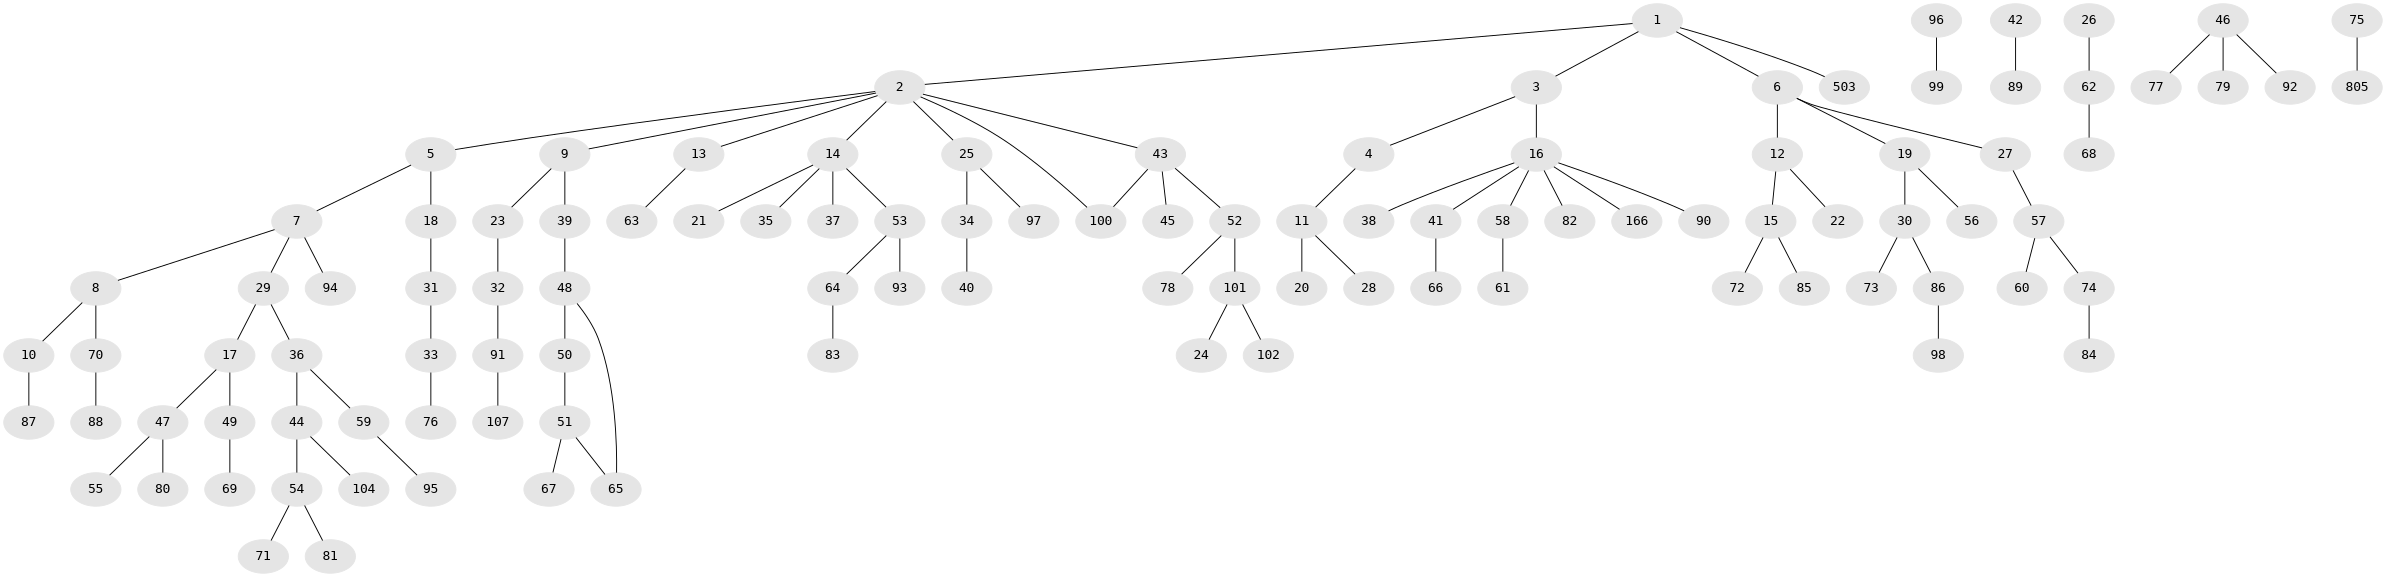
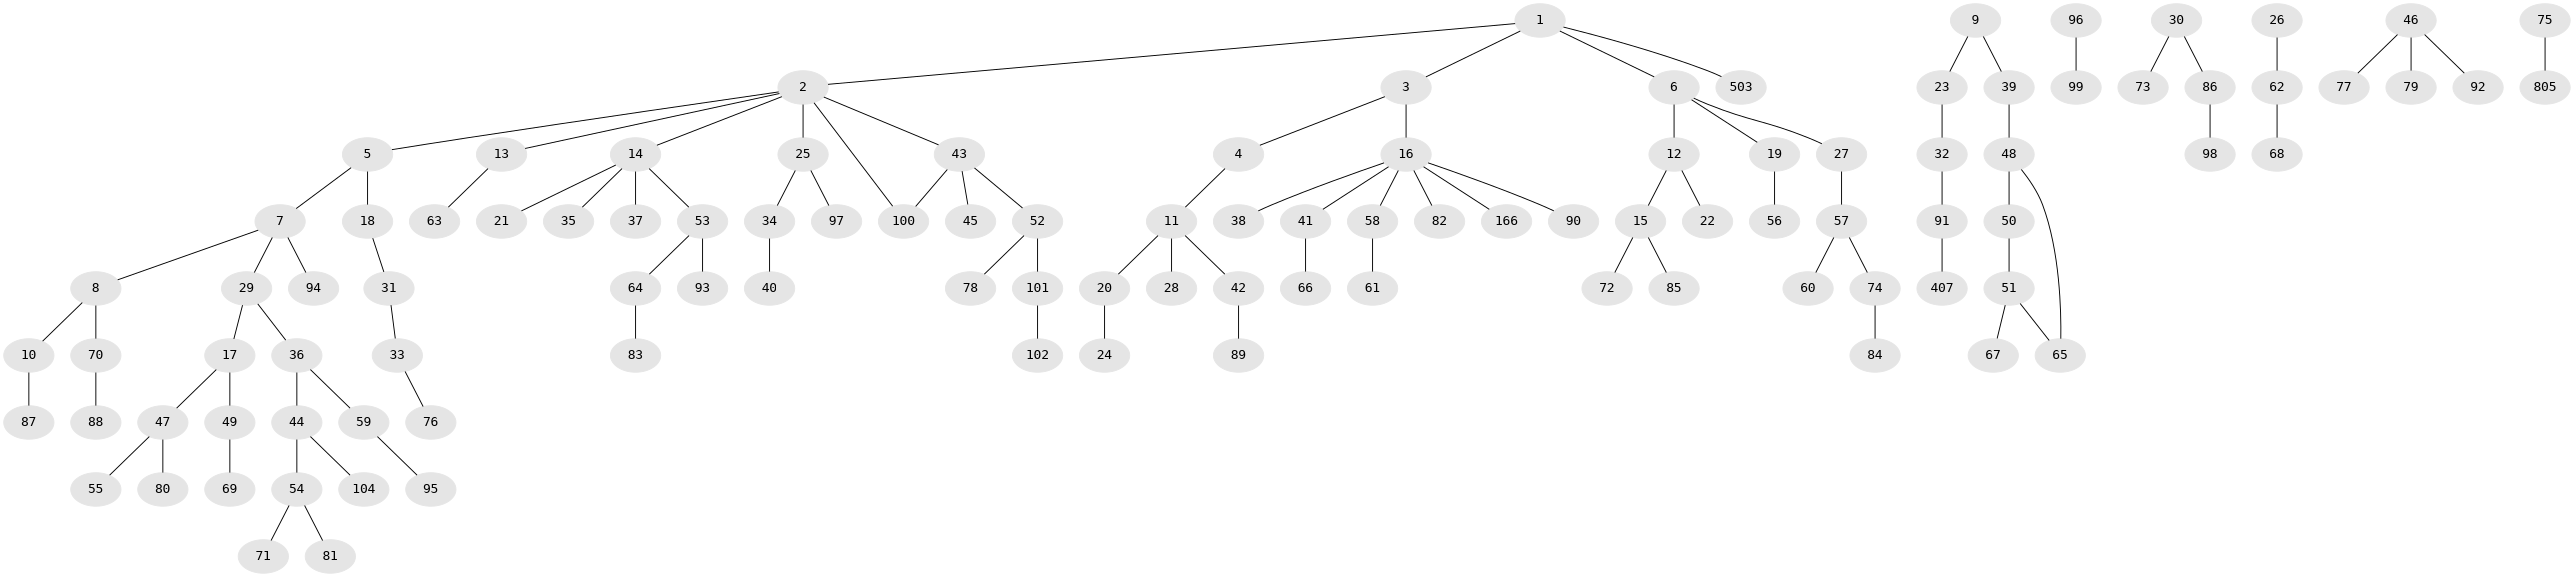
(732, 121) -> none
(1905, 188) -> none
none -> (1205, 255)
(1218, 322) -> (1105, 322)
(498, 422) -> (1942, 288)
